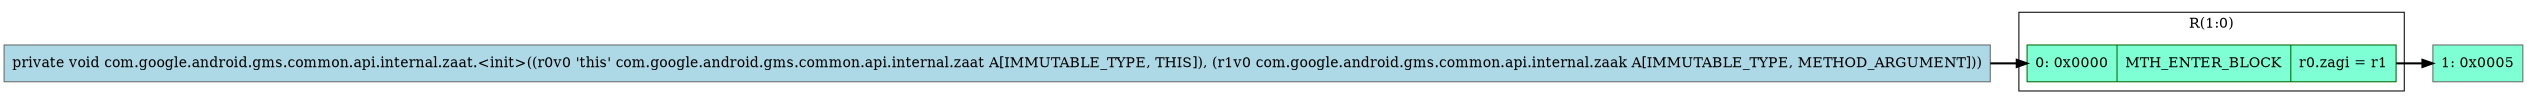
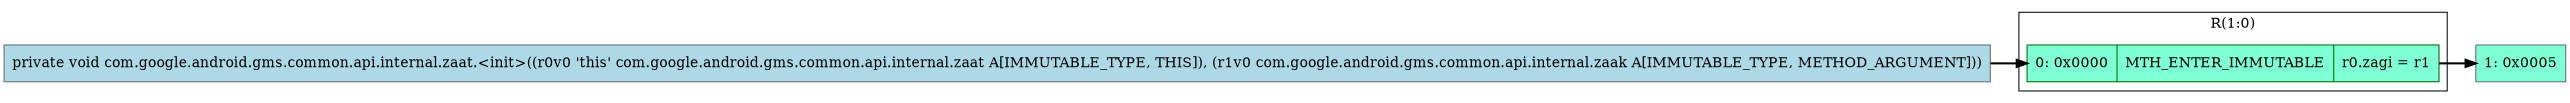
(2204, 63) -> (2225, 63)
